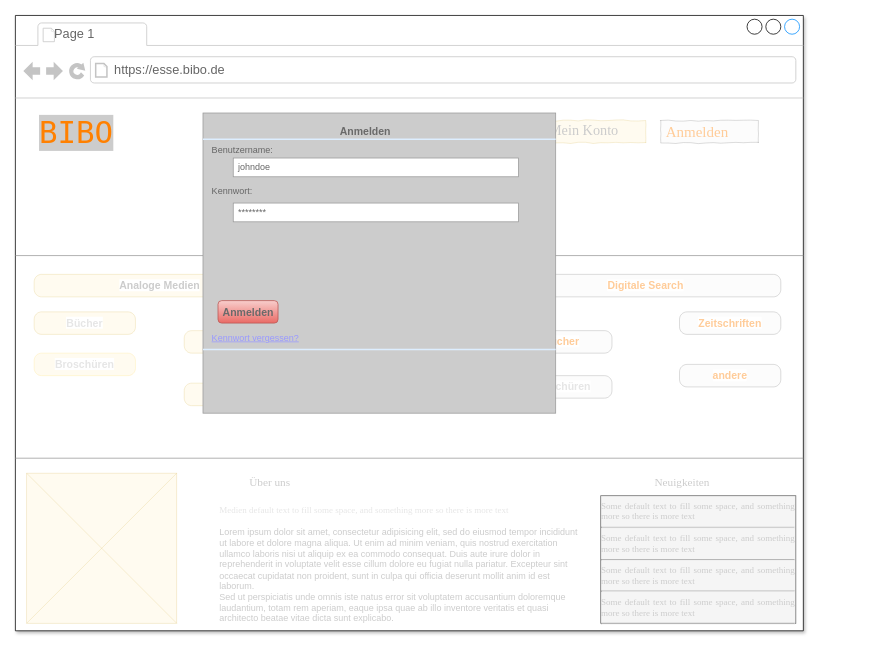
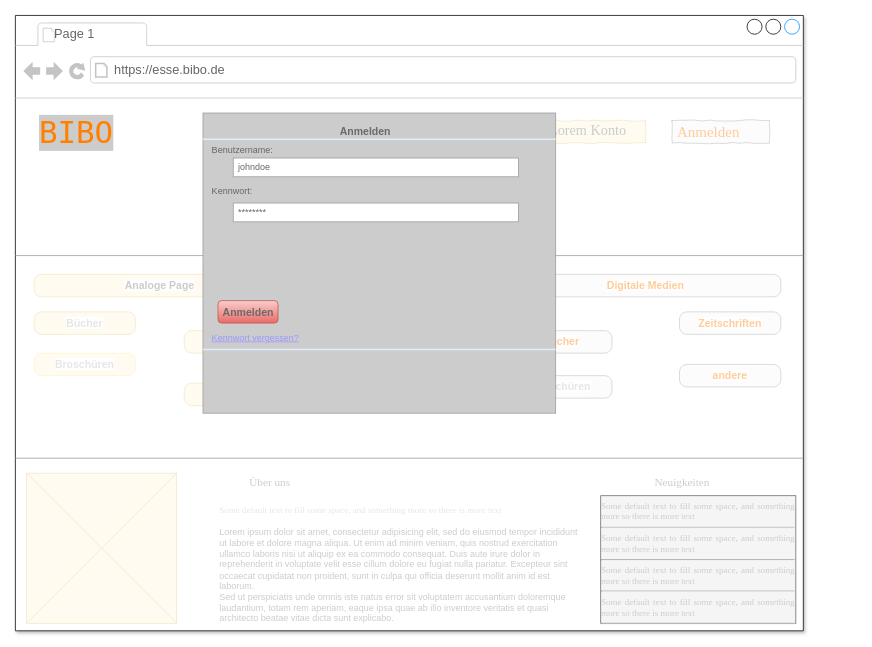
(570, 129) -> (575, 129)
(709, 132) -> (720, 132)
(160, 285) -> (160, 285)
(645, 285) -> (645, 285)
(395, 516) -> (393, 511)
